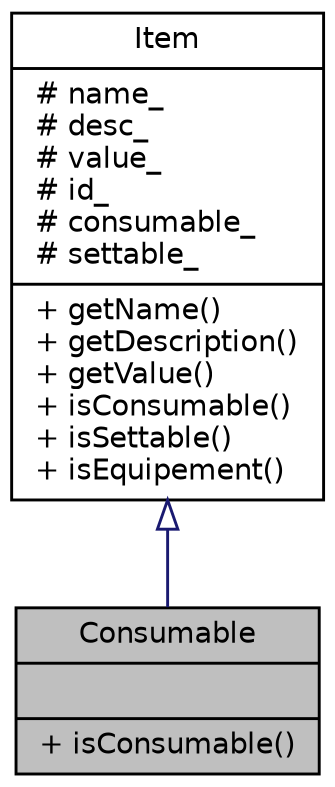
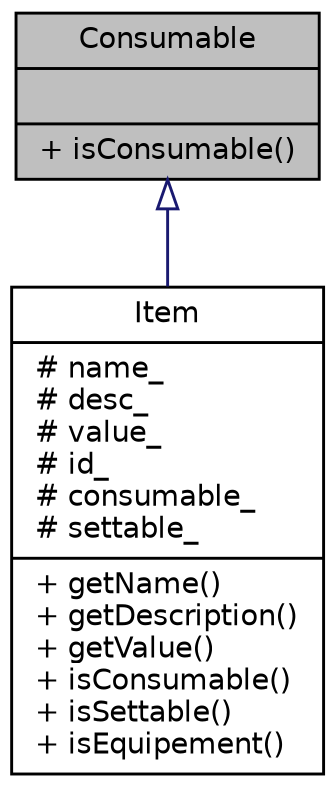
(168, 568) -> (168, 248)
